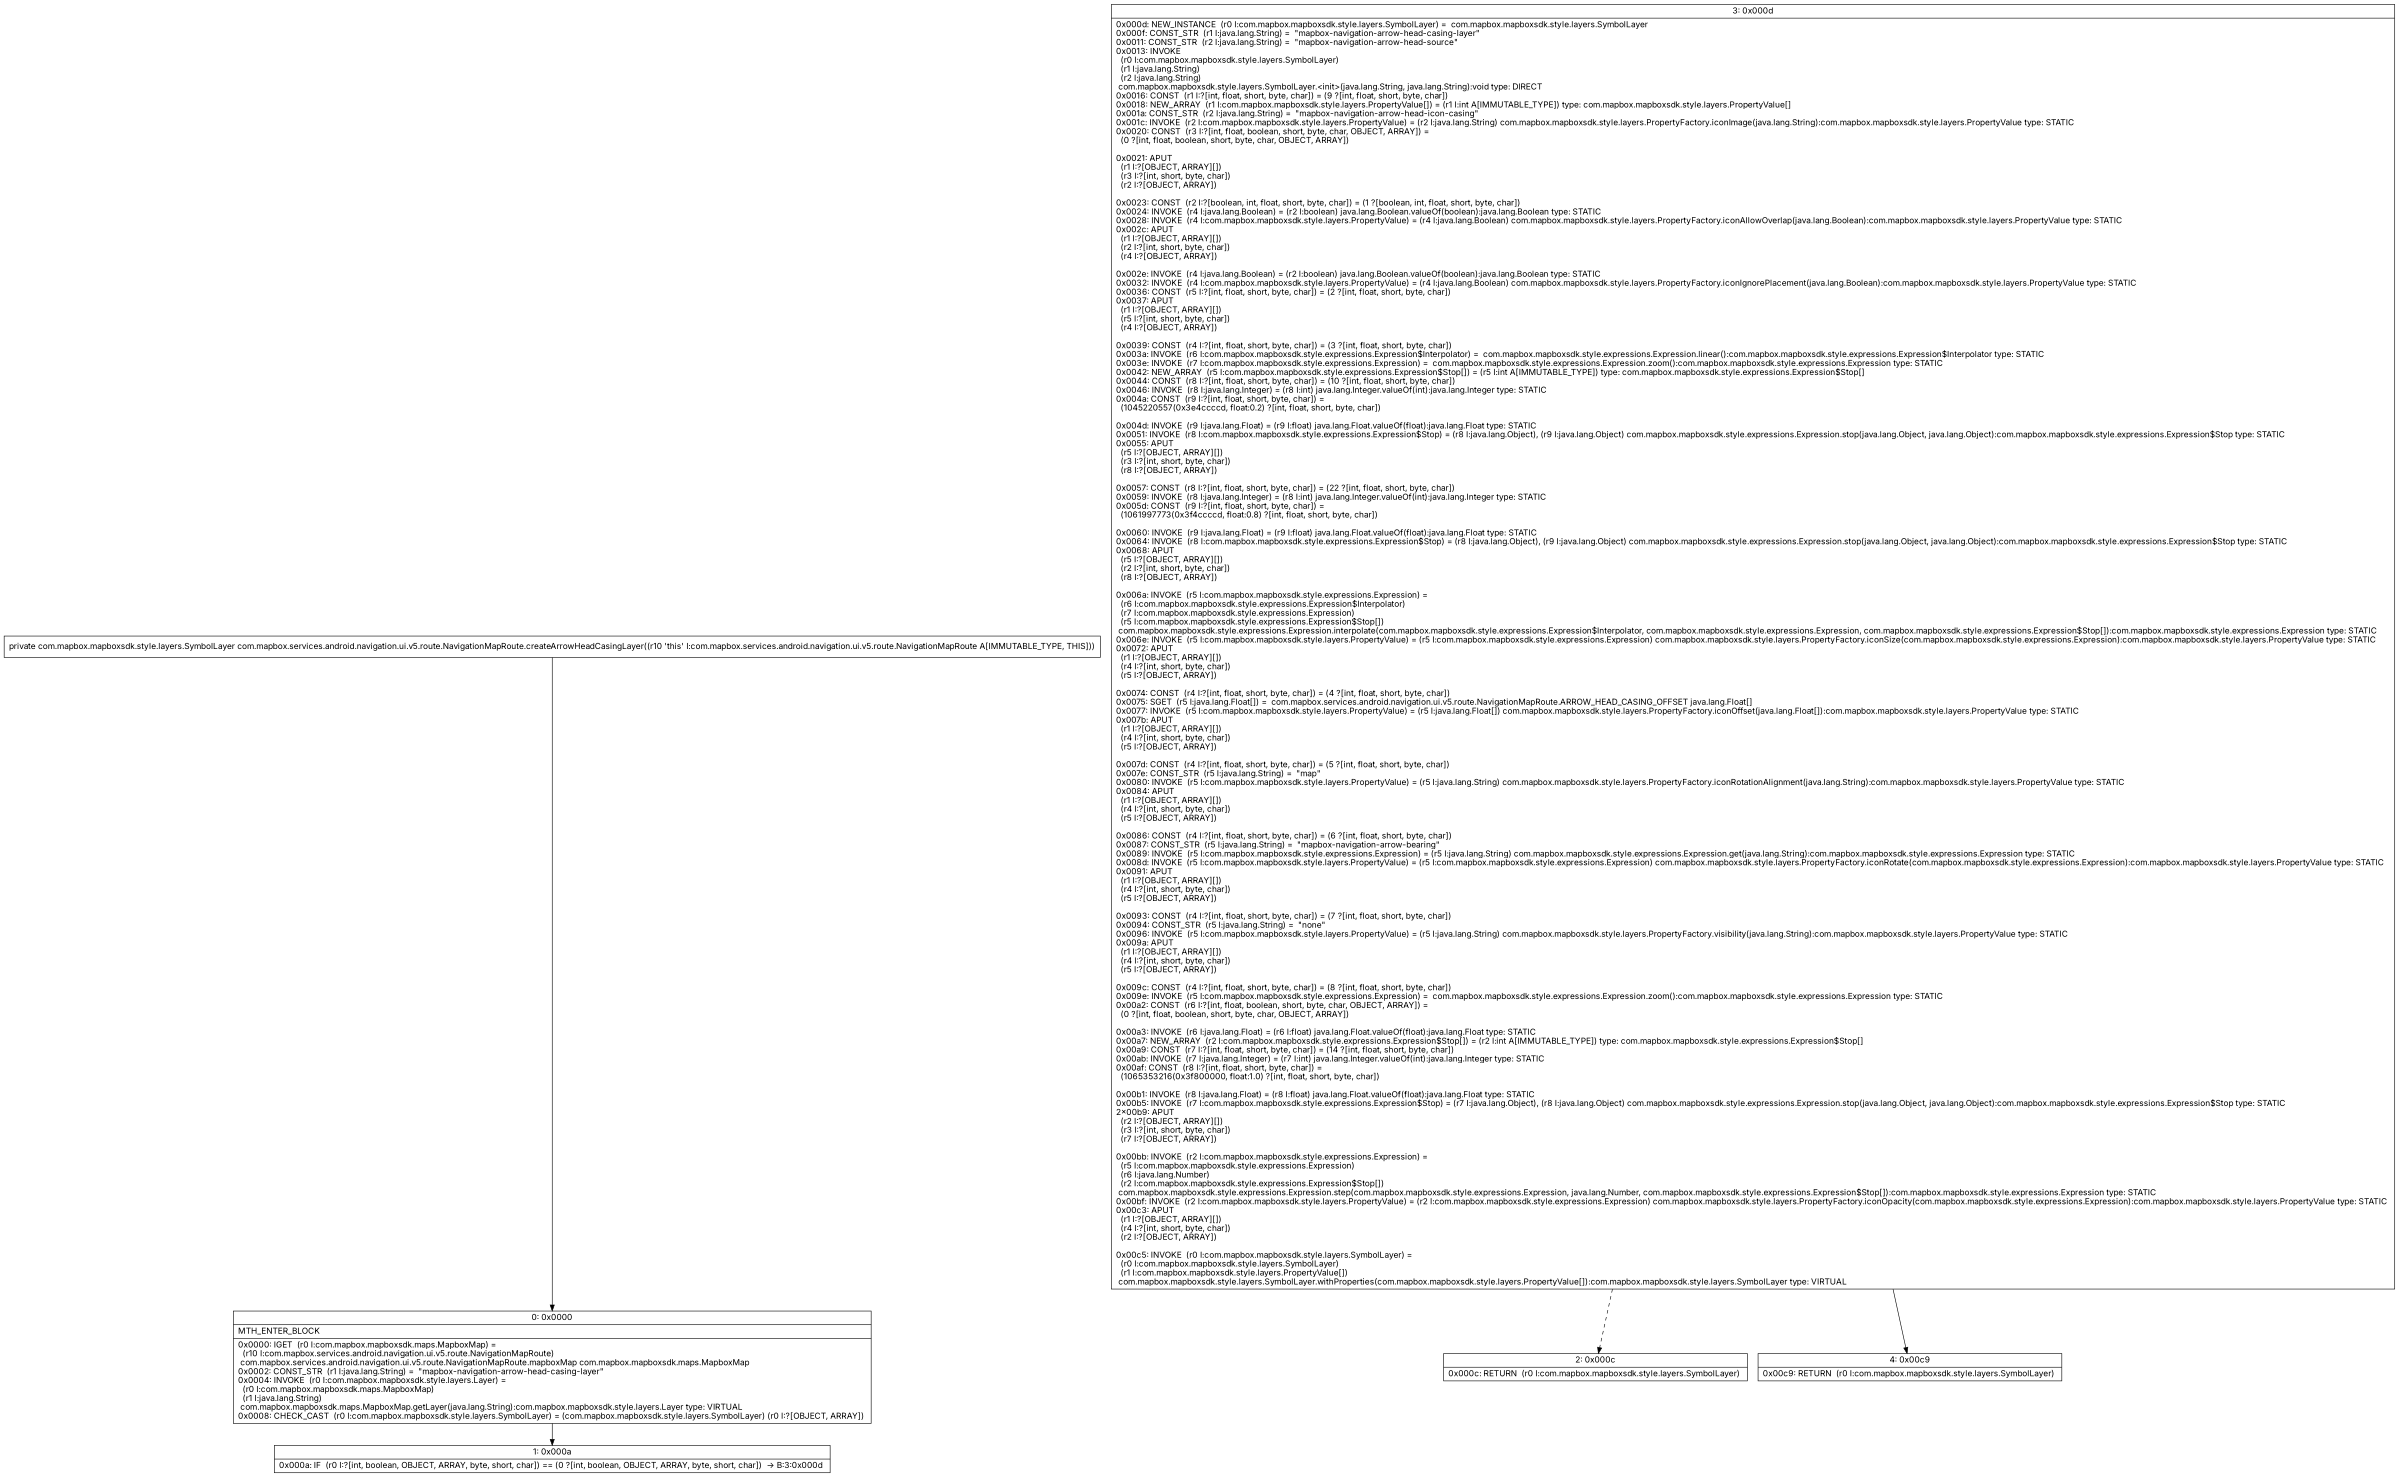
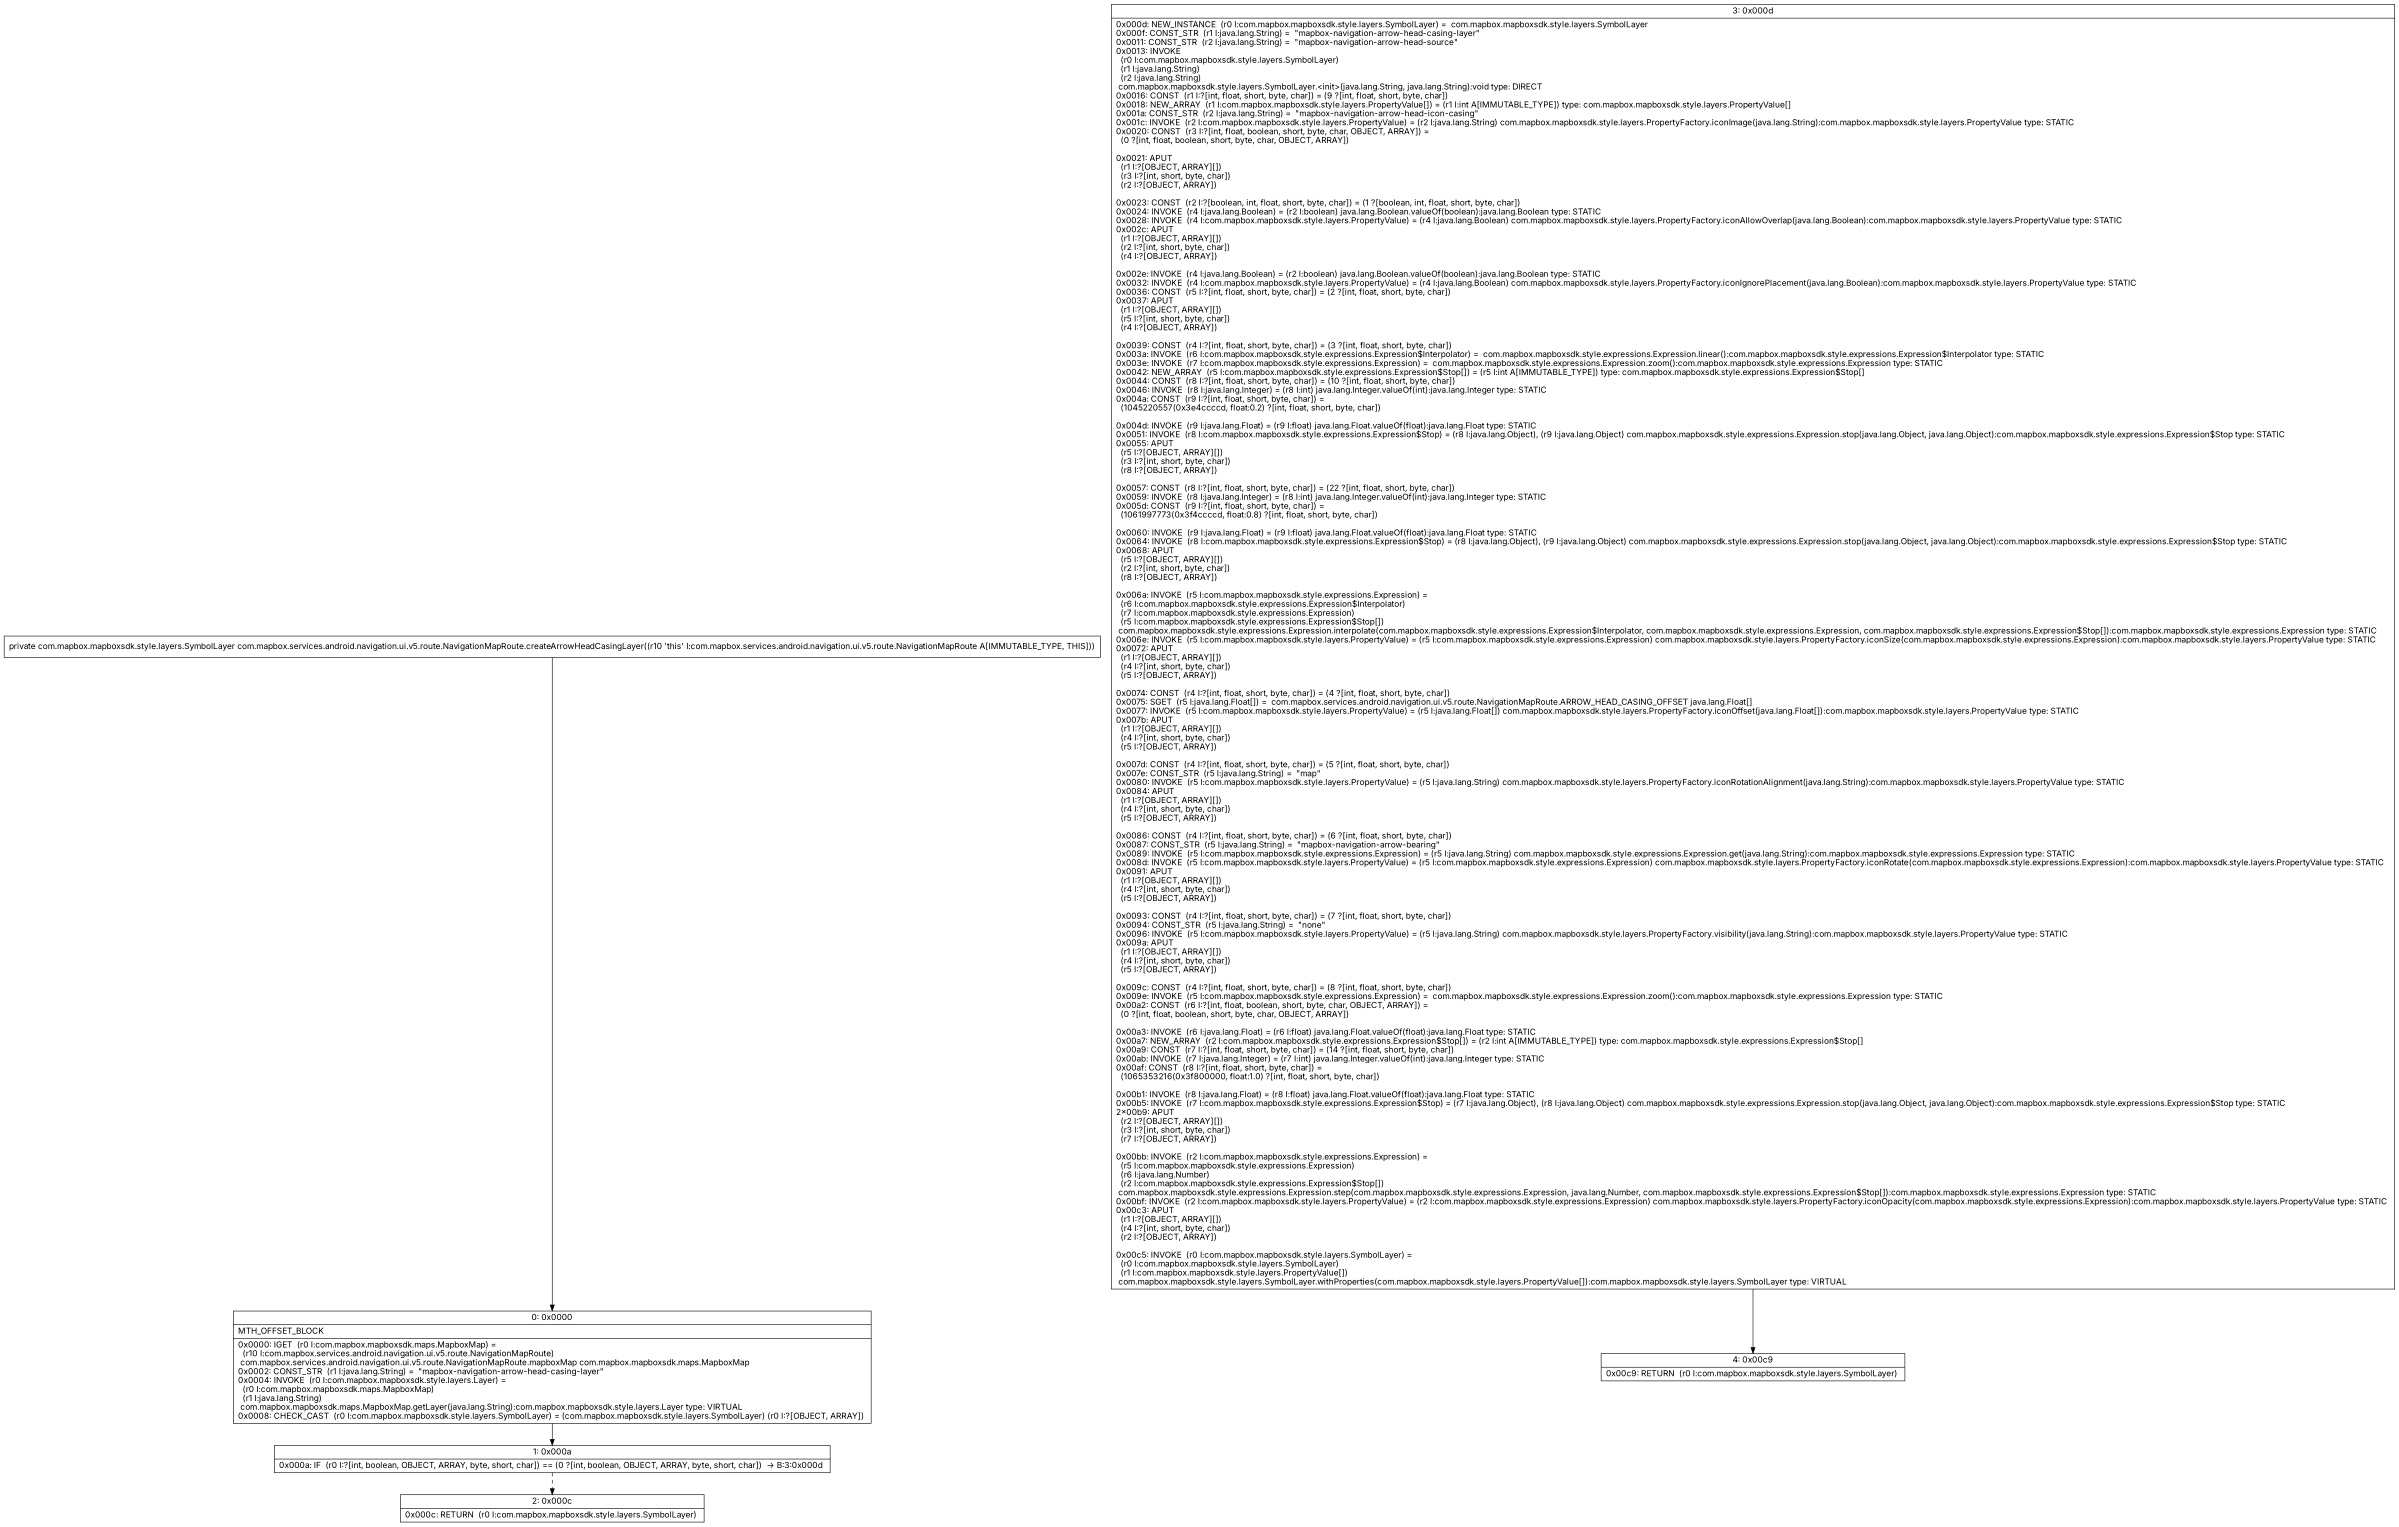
(1606, 1318) -> (552, 1481)
(279, 1331) -> (281, 1331)
